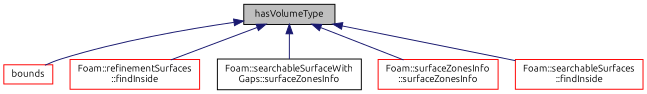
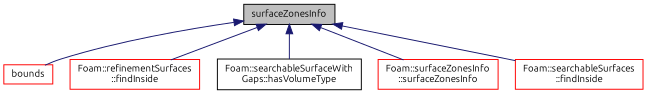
(289, 14) -> (289, 14)
(289, 74) -> (289, 74)
